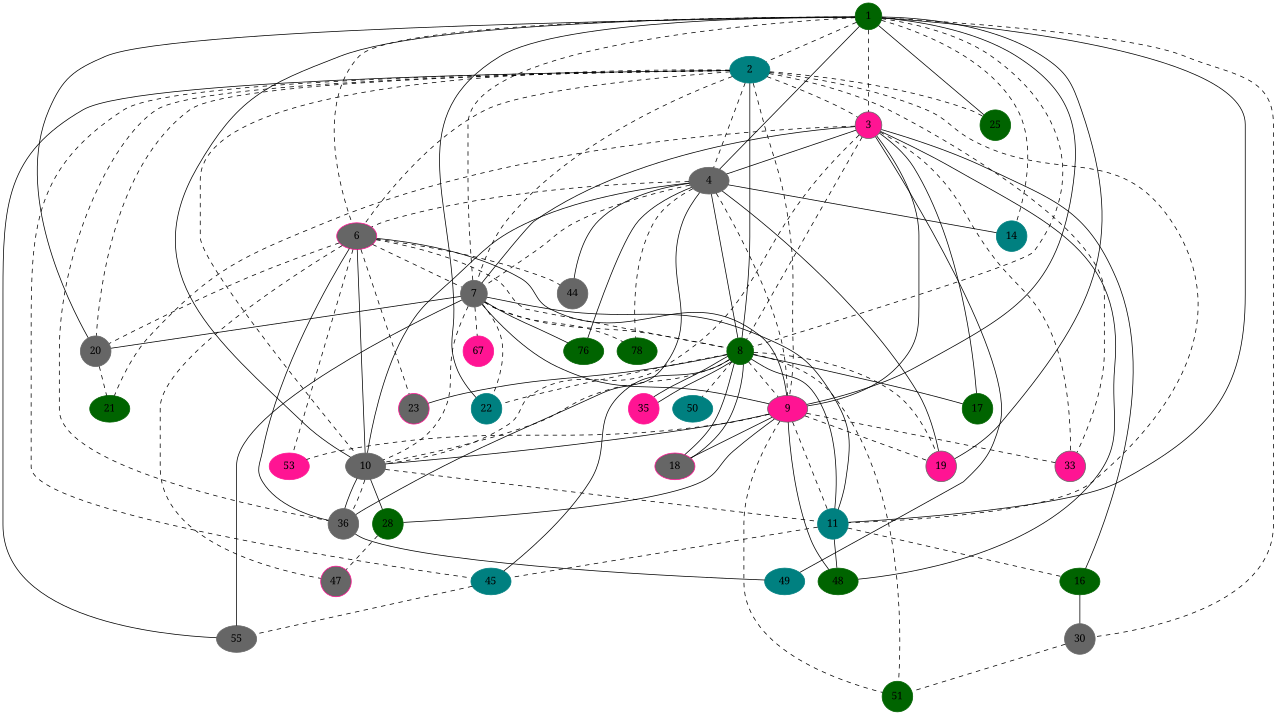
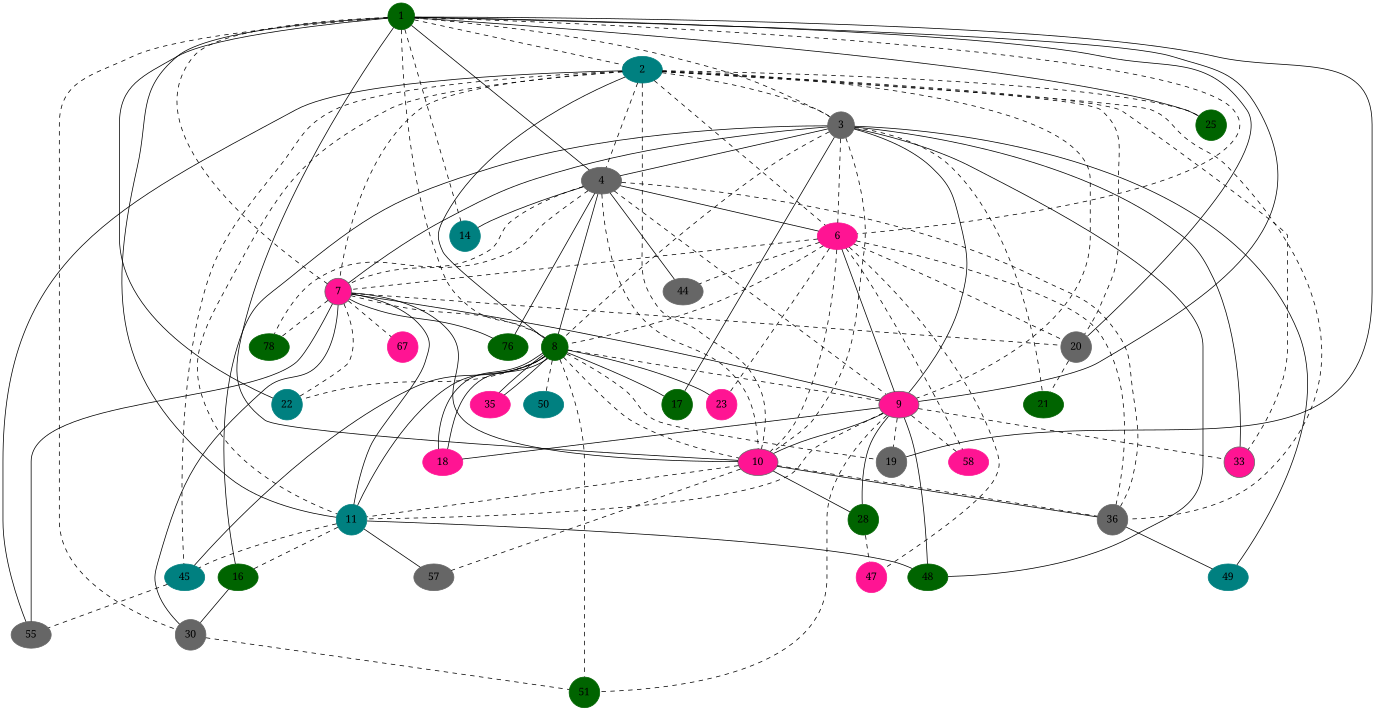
(868, 125) -> (841, 125)
none -> (839, 181)
(520, 194) -> (724, 210)
(357, 236) -> (837, 236)
(459, 273) -> (664, 335)
(1008, 274) -> (1130, 203)
(474, 294) -> (338, 292)
(573, 294) -> (683, 292)
(850, 306) -> none
(286, 322) -> (706, 319)
(361, 346) -> (820, 357)
(670, 356) -> (951, 243)
(450, 388) -> (499, 438)
(280, 390) -> (1056, 302)
(414, 409) -> (722, 405)
(644, 409) -> (490, 405)
none -> (211, 444)
(289, 466) -> (969, 462)
(366, 466) -> (758, 462)
(675, 466) -> (443, 462)
(941, 466) -> (891, 462)
none -> (434, 577)
(336, 581) -> (871, 577)
